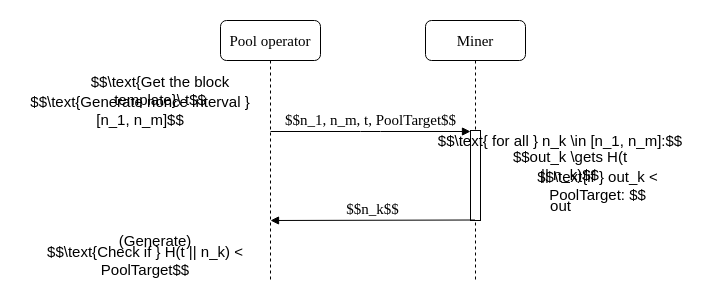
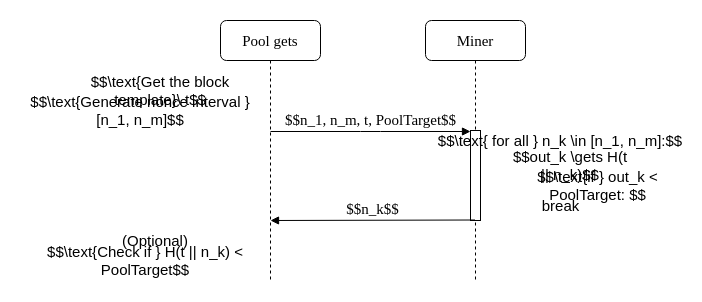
(271, 41) -> (271, 41)
(561, 206) -> (561, 206)
(156, 241) -> (156, 241)
